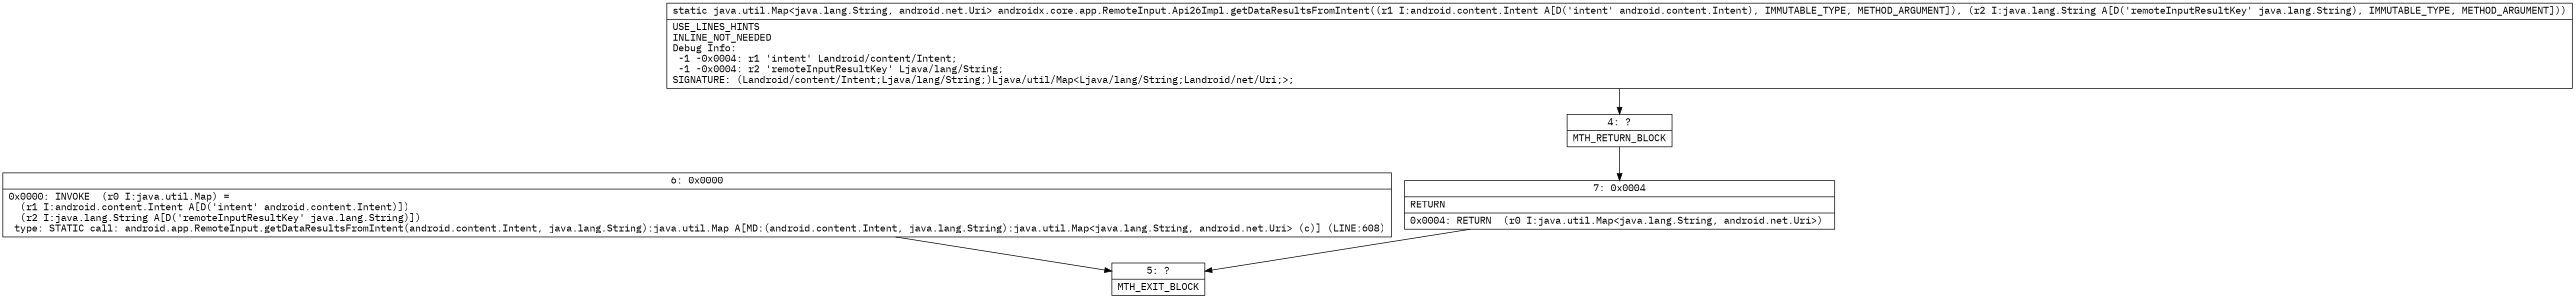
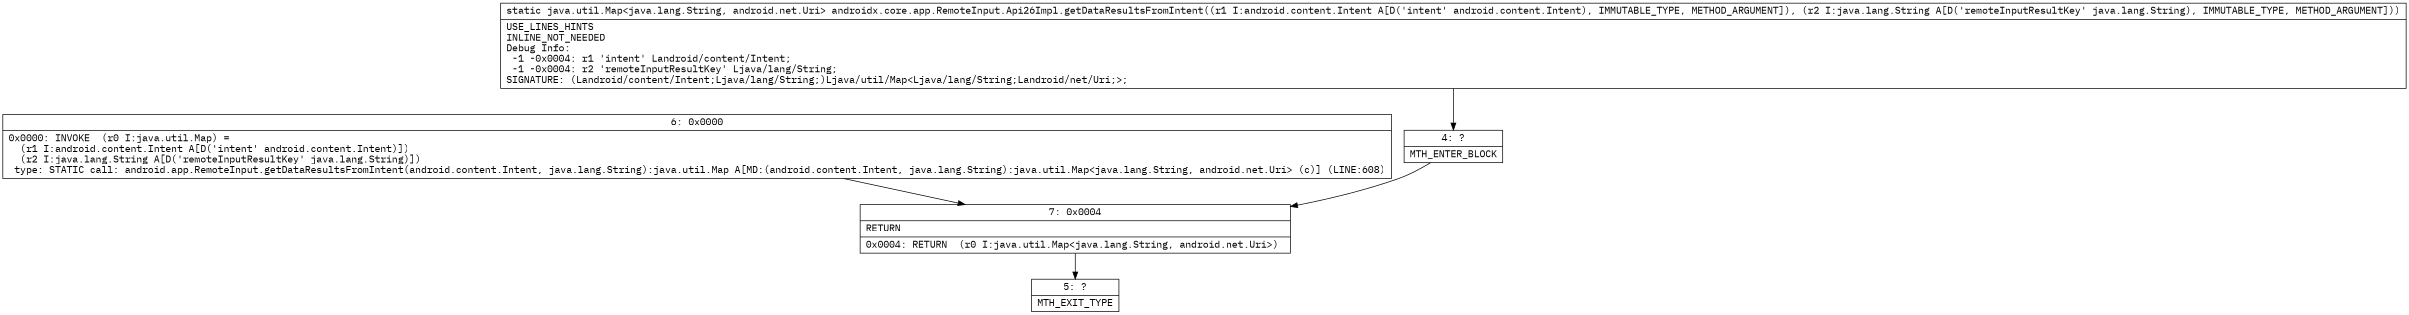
(1620, 138) -> (1453, 154)
(1000, 254) -> (901, 191)
(1158, 287) -> (1075, 303)
